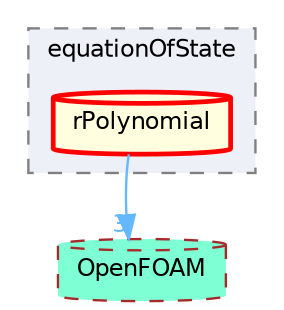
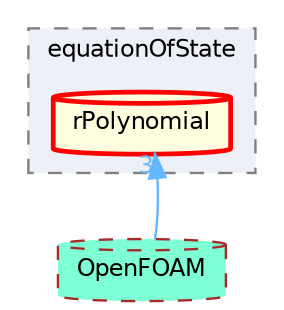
(126, 188) -> (158, 208)
